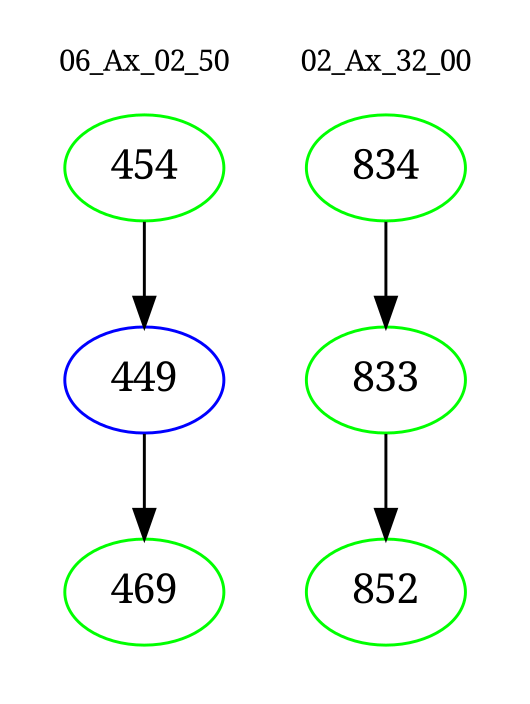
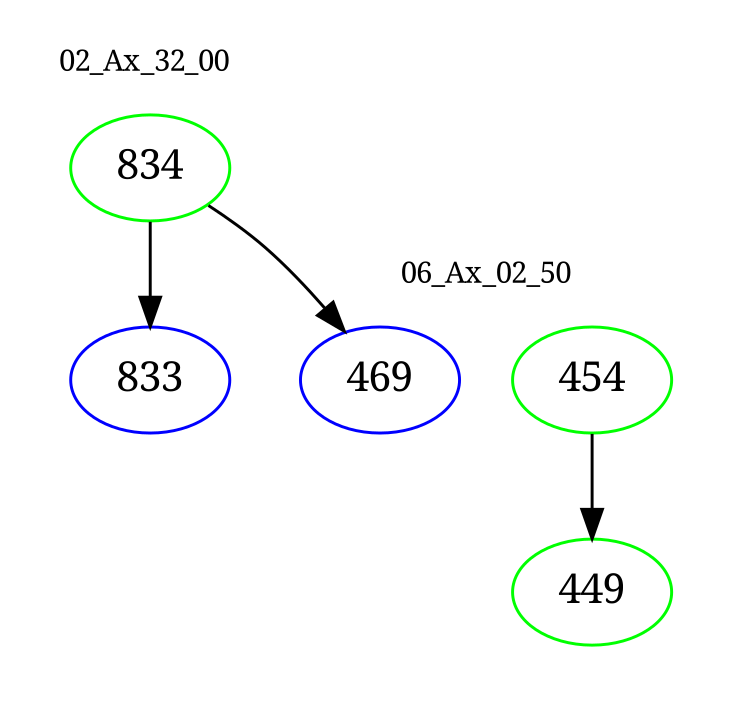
(144, 380) -> (592, 592)
(386, 380) -> (150, 380)
(144, 472) -> (296, 277)
(144, 592) -> (380, 380)
(386, 592) -> none
